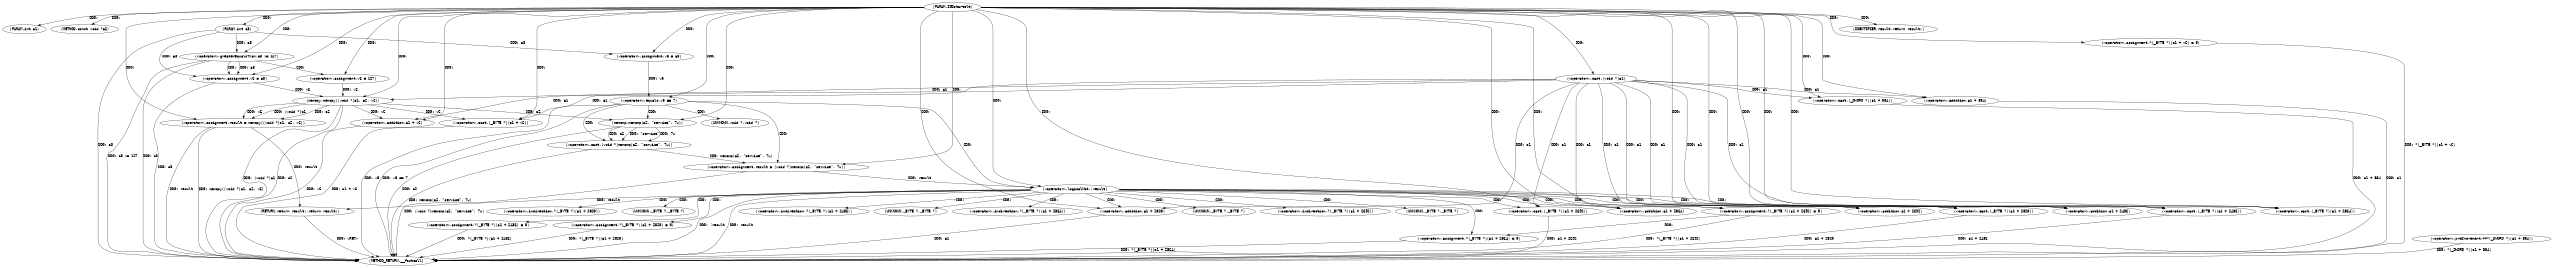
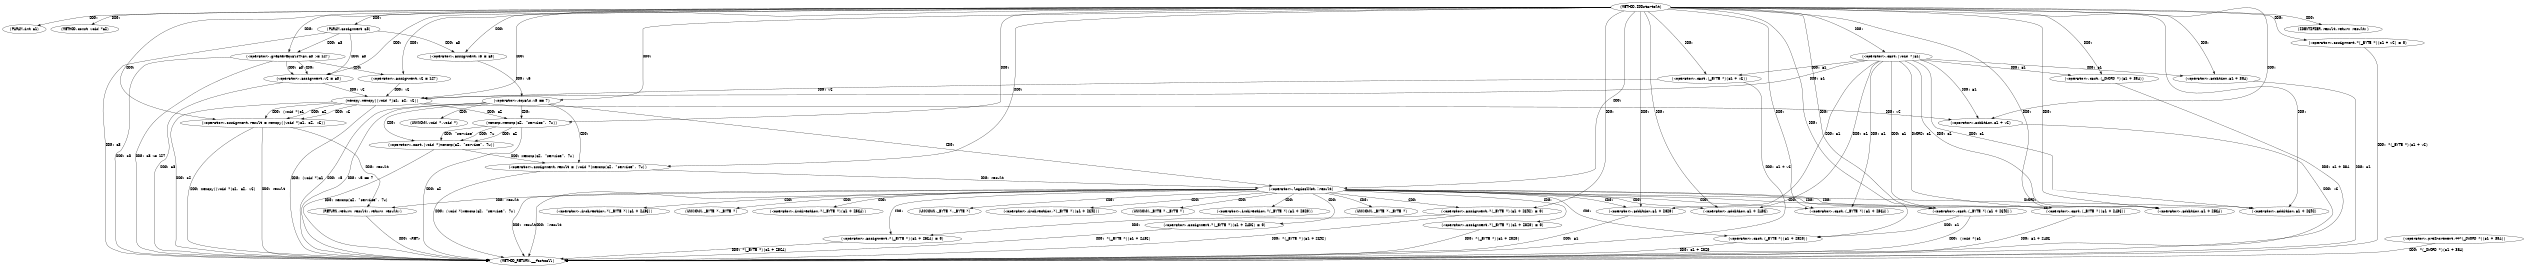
(953, 7) -> (1641, 7)
(237, 29) -> (349, 29)
(415, 112) -> (1042, 85)
(1694, 145) -> (1921, 134)
(1626, 188) -> (1890, 233)
(1580, 200) -> (2031, 200)
(1562, 239) -> (1965, 239)
